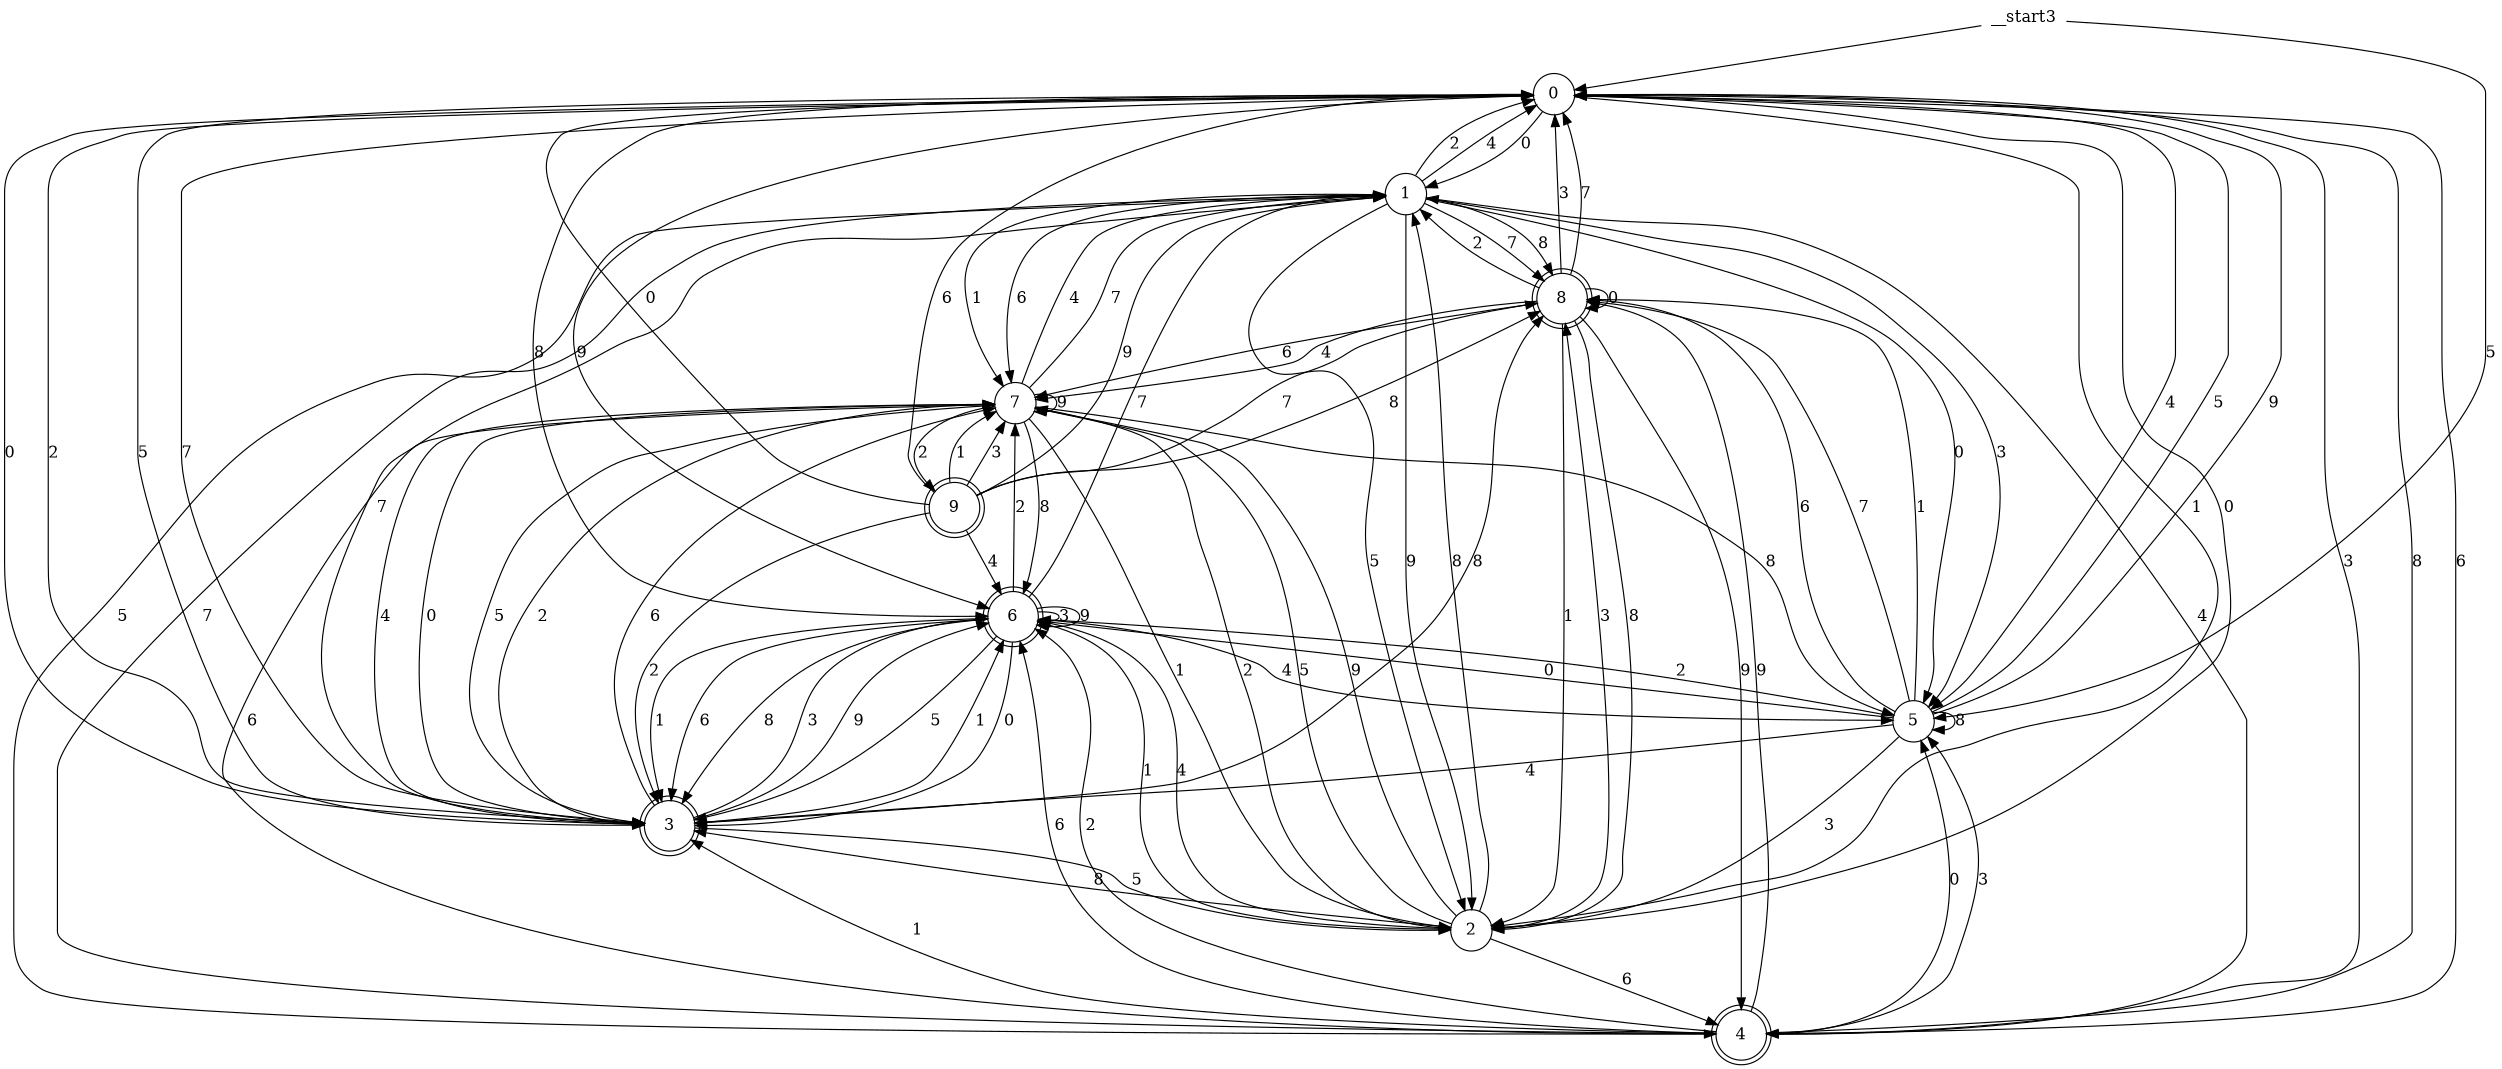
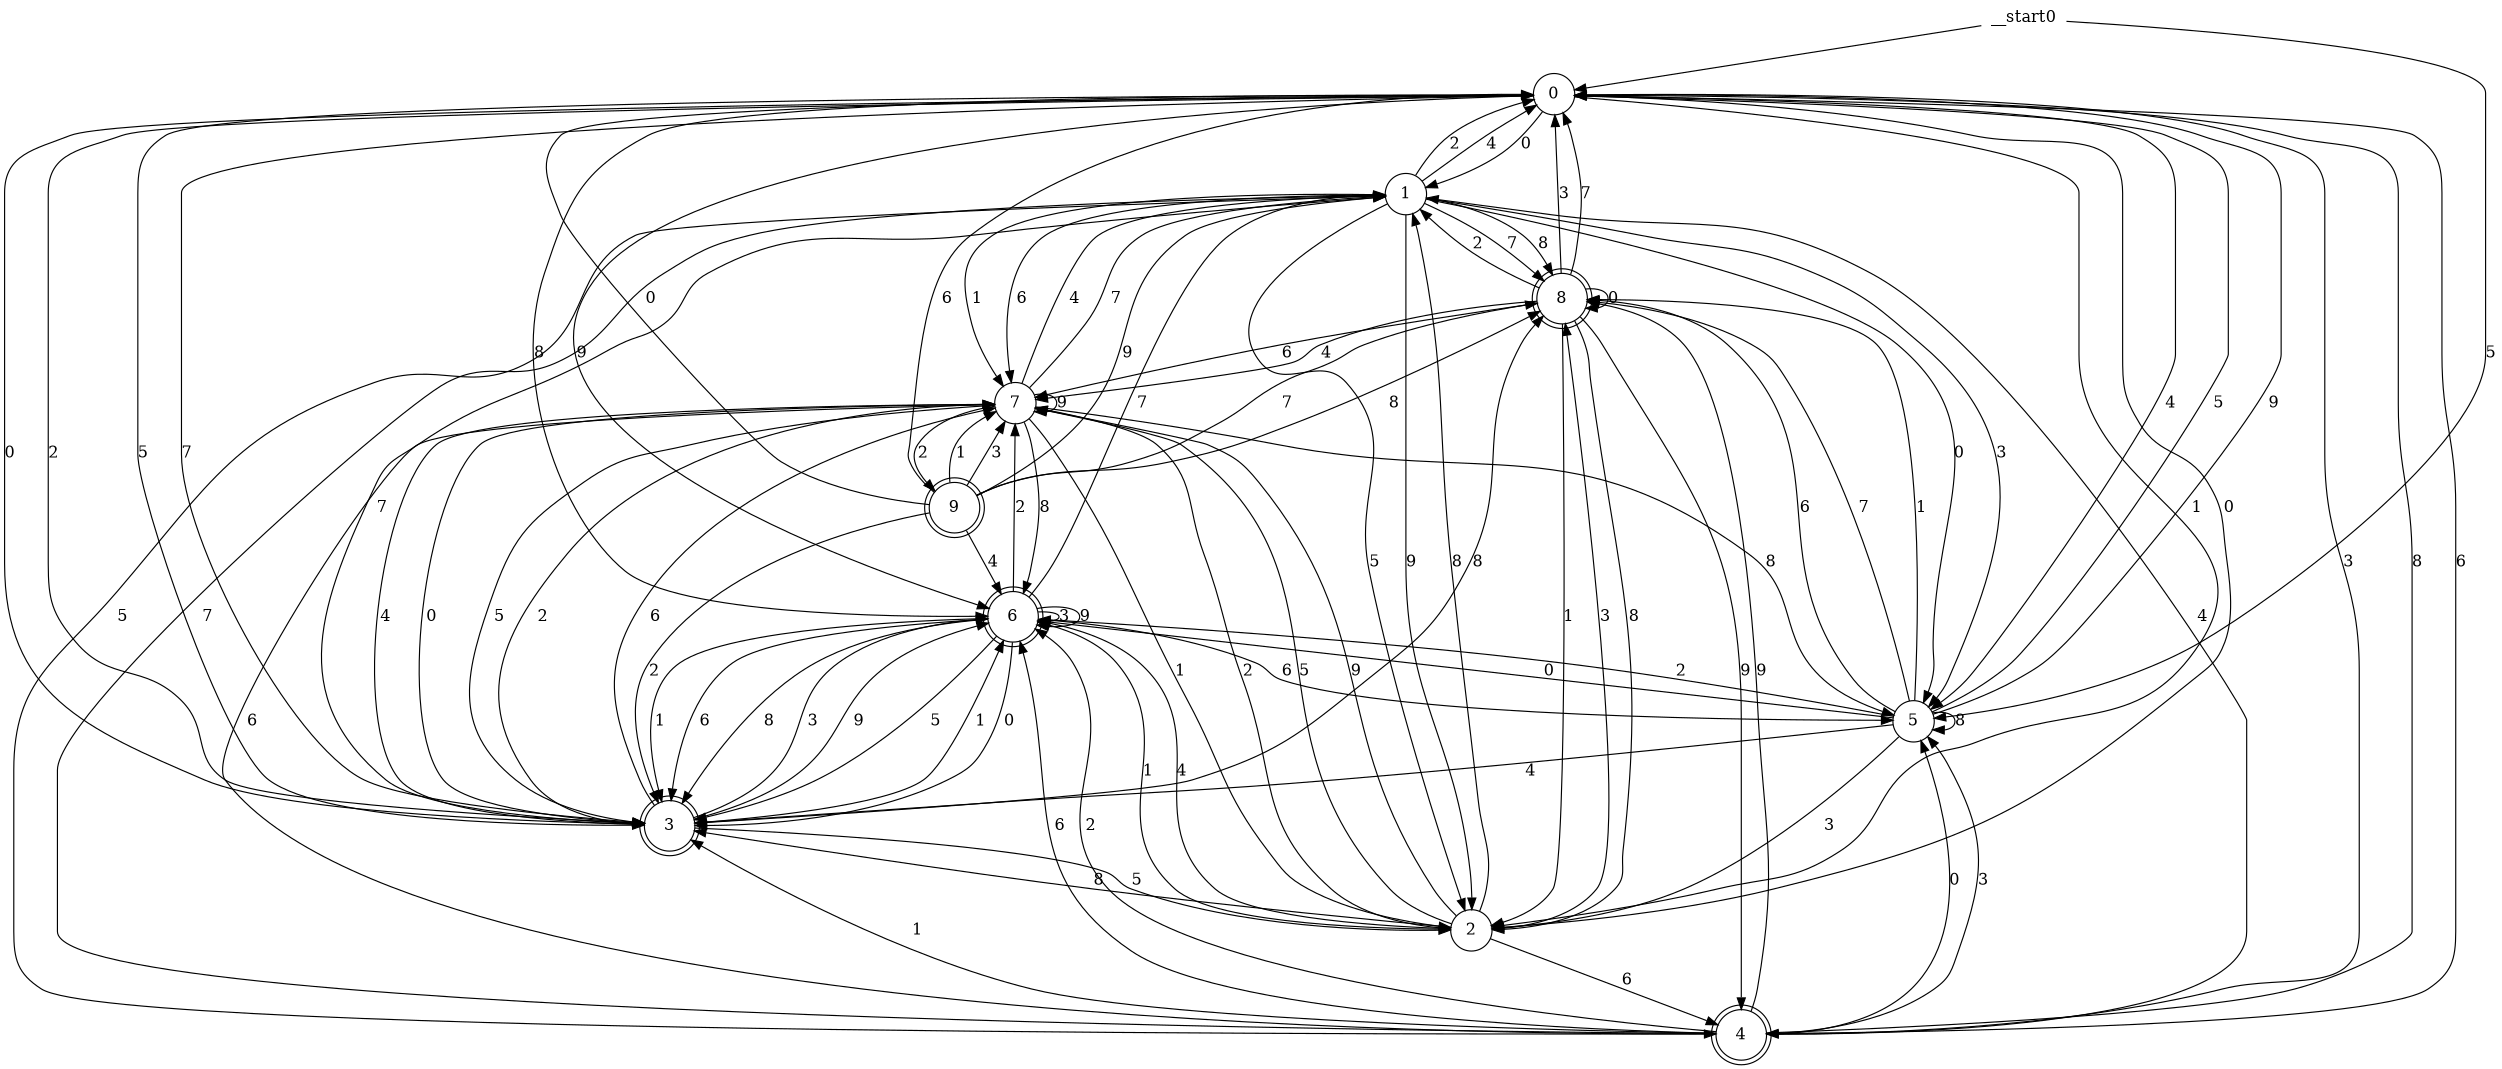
(2024, 18) -> (2024, 18)
(1288, 671) -> (1288, 671)
